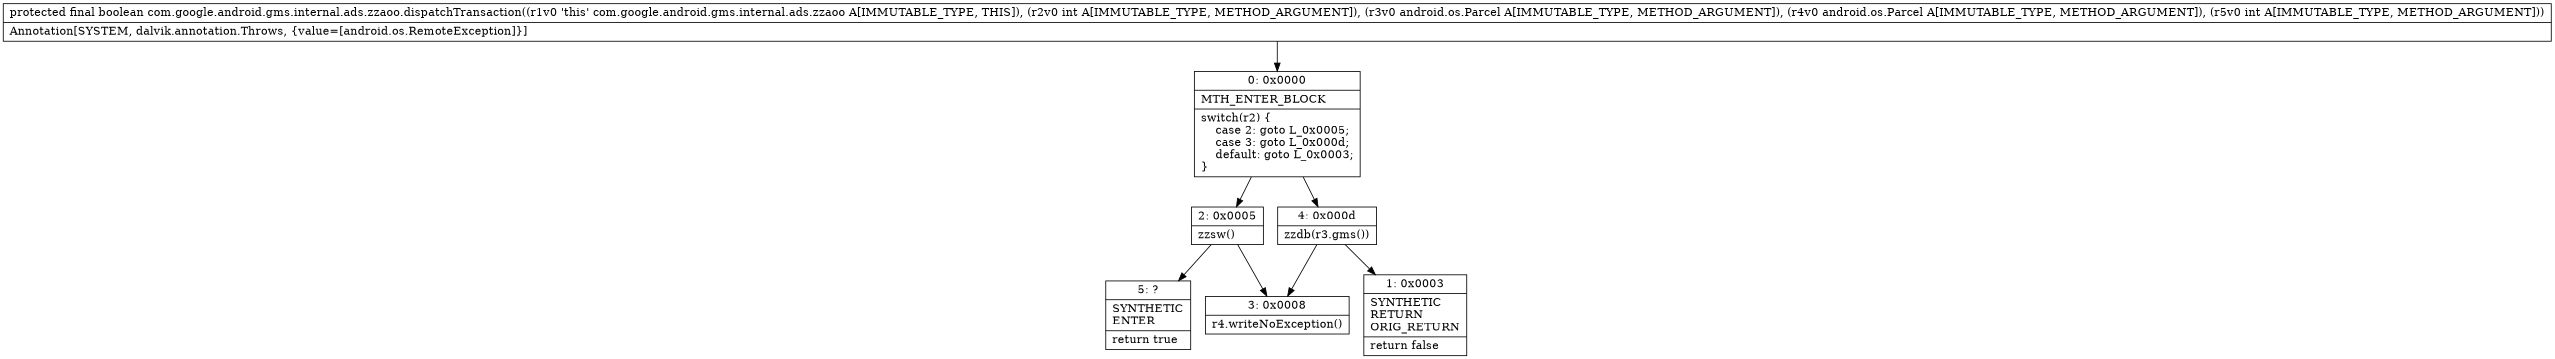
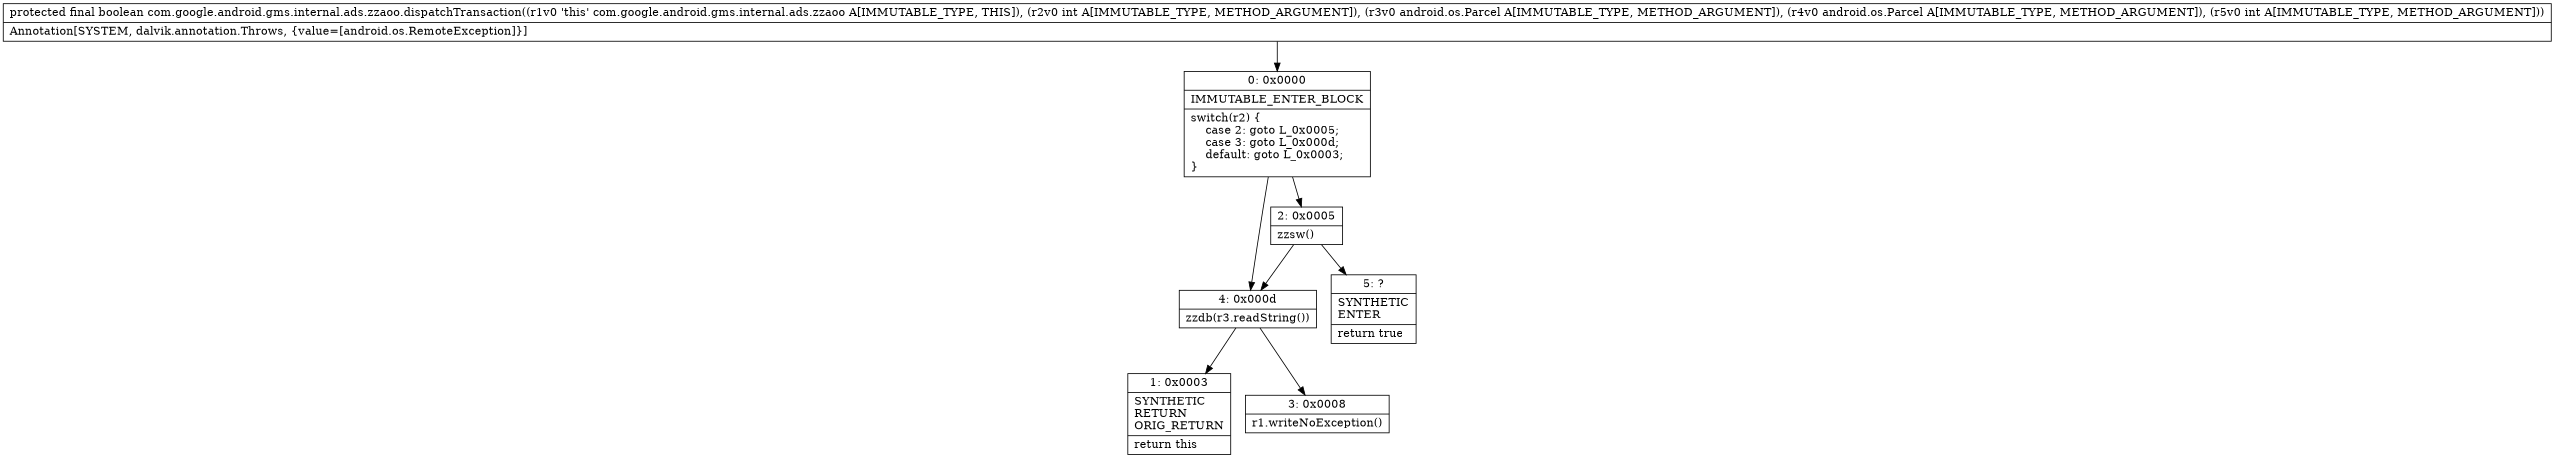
(1264, 99) -> (1277, 99)
(1327, 235) -> (1248, 318)
(1250, 267) -> (1280, 264)
(1277, 324) -> (1317, 423)
(1405, 346) -> (1166, 445)
